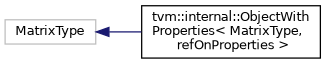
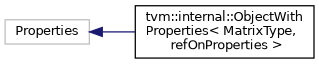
(50, 32) -> (47, 32)
